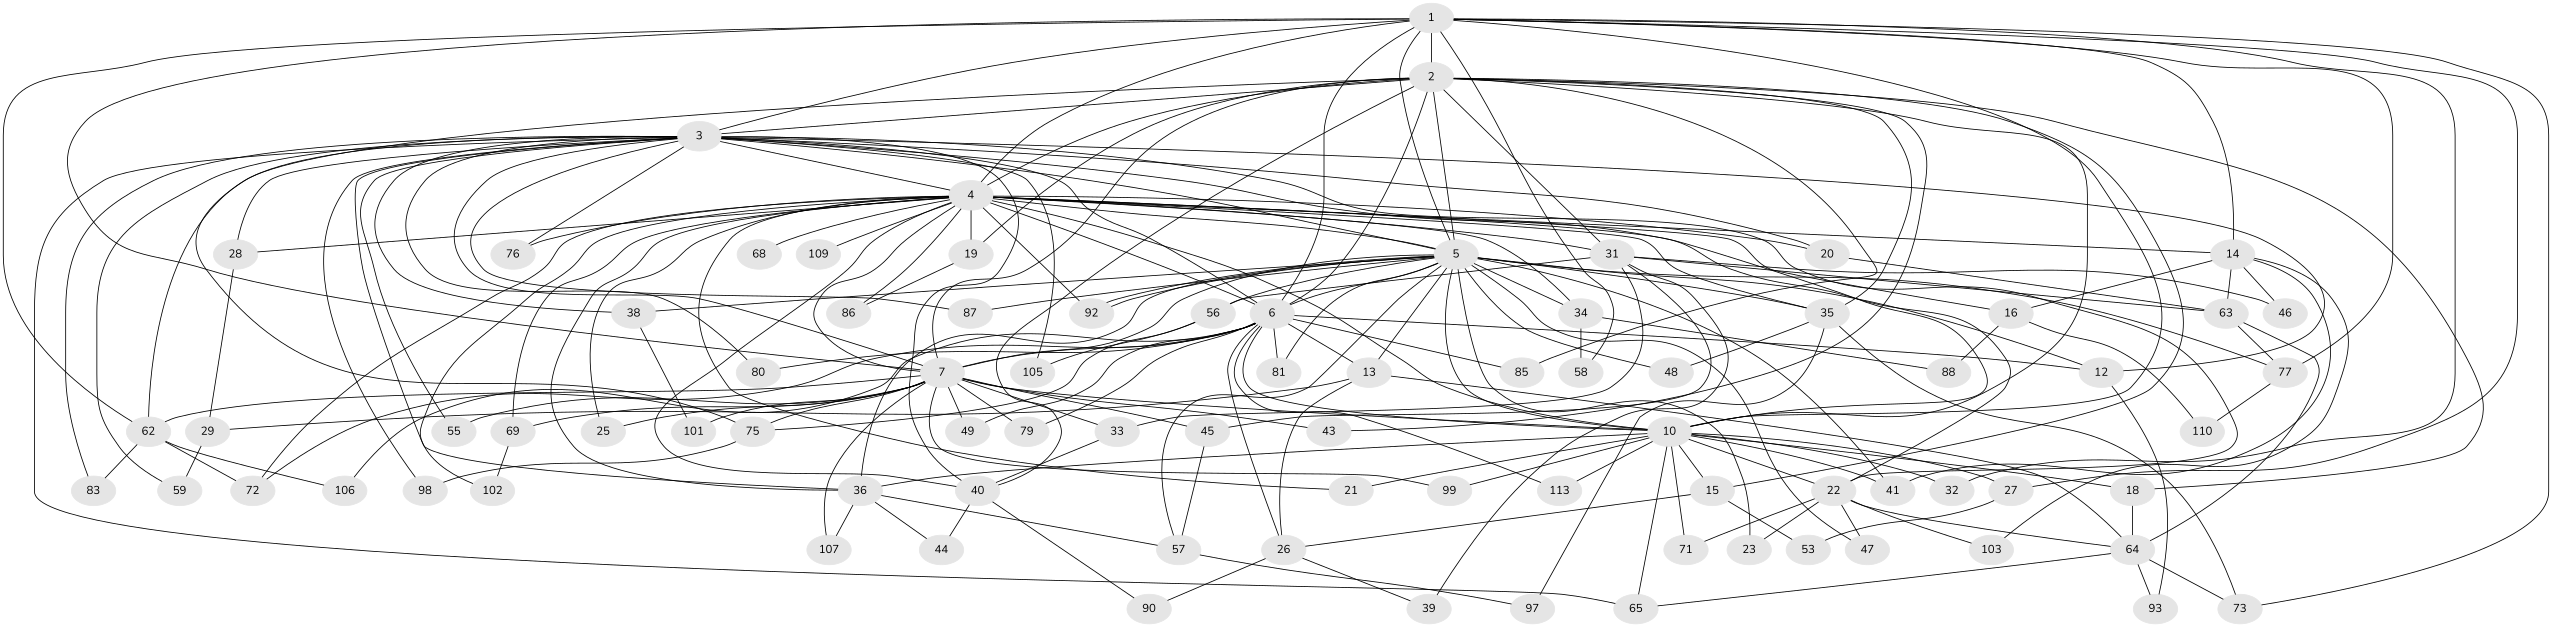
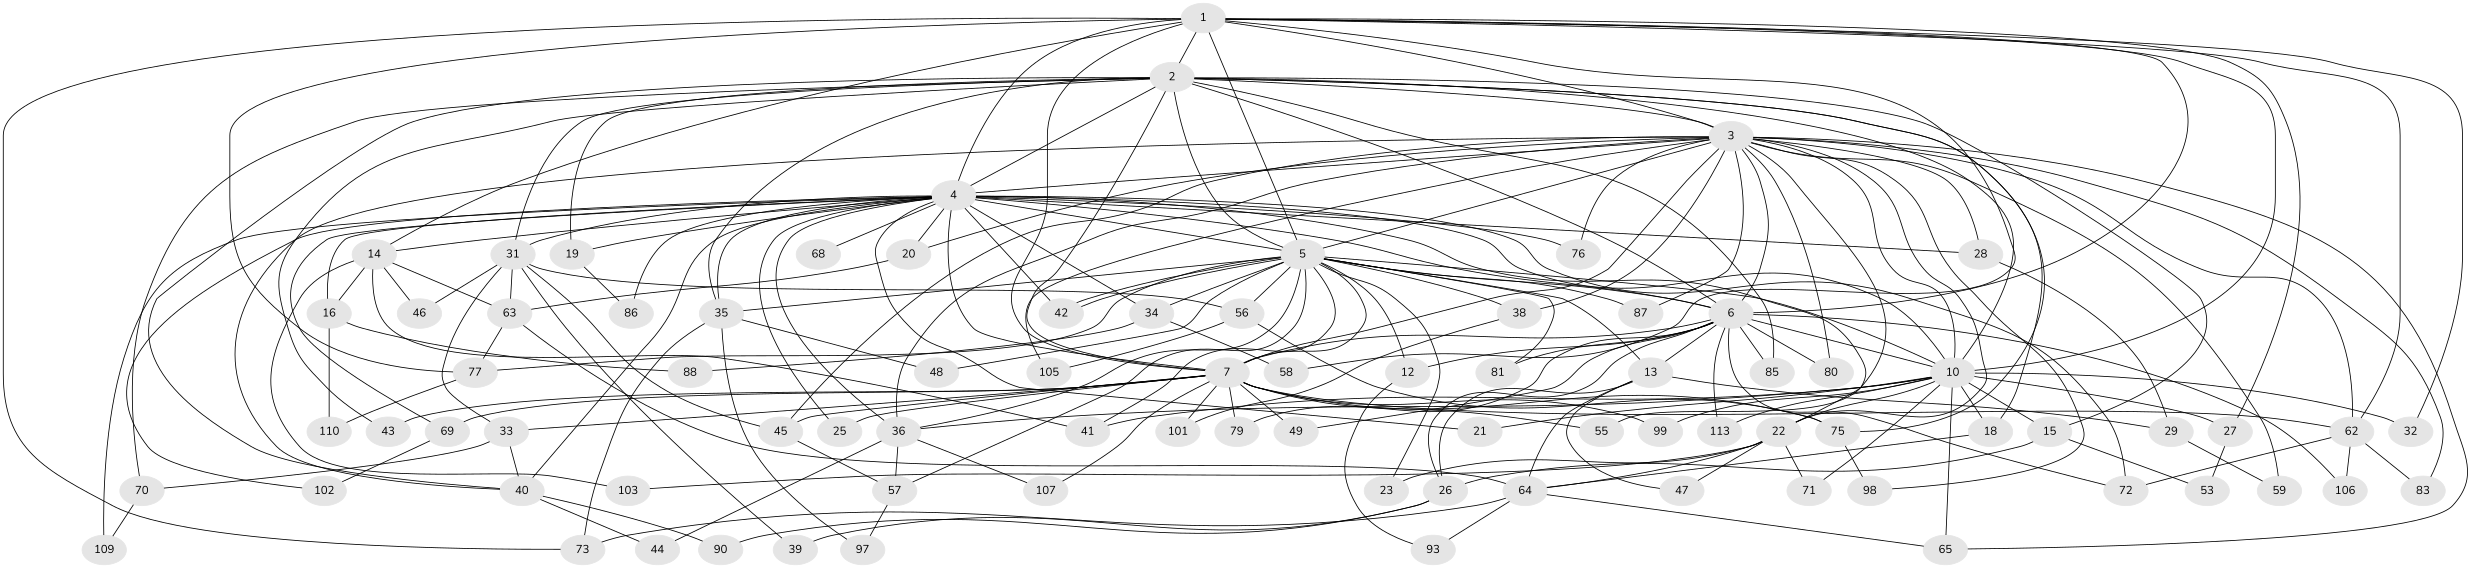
(1654, 171) -> (1190, 188)
(1092, 314) -> (1061, 314)
(1694, 354) -> (1571, 445)
(1218, 407) -> none
none -> (142, 491)
